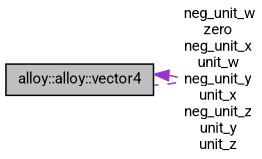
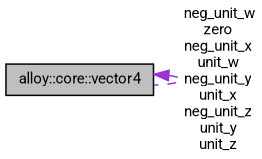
(80, 80) -> (80, 80)
